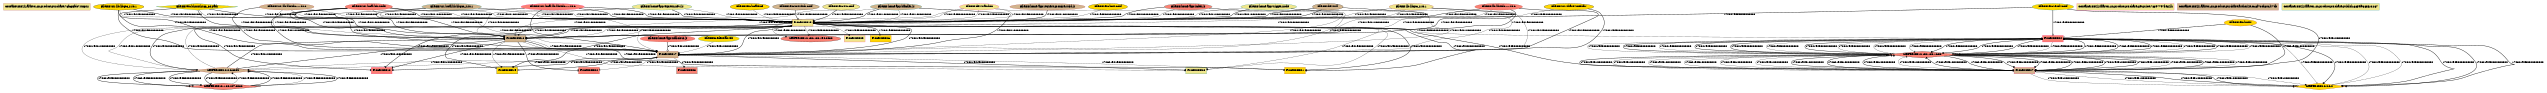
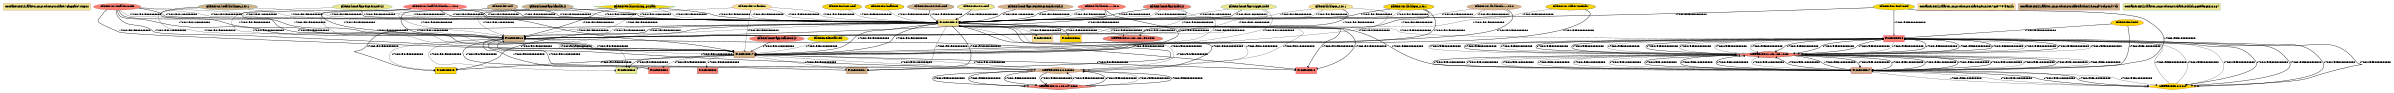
(552, 11) -> none
(1295, 71) -> (857, 71)
